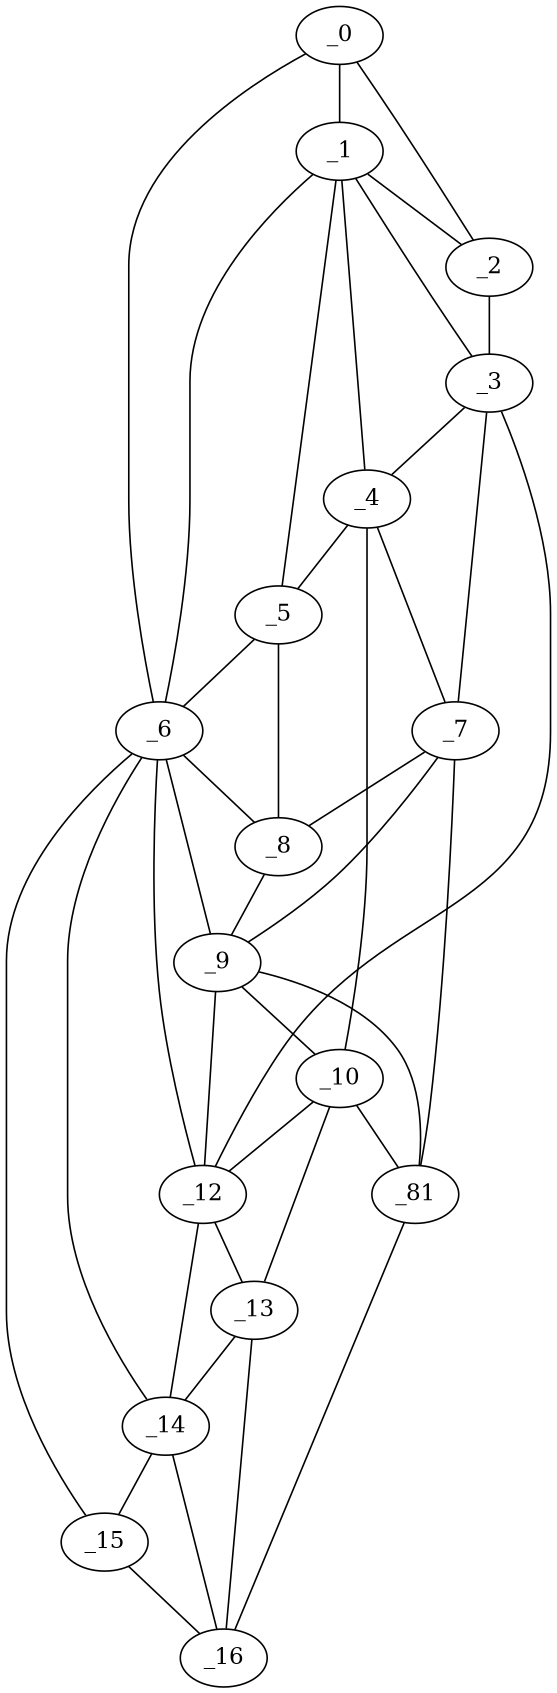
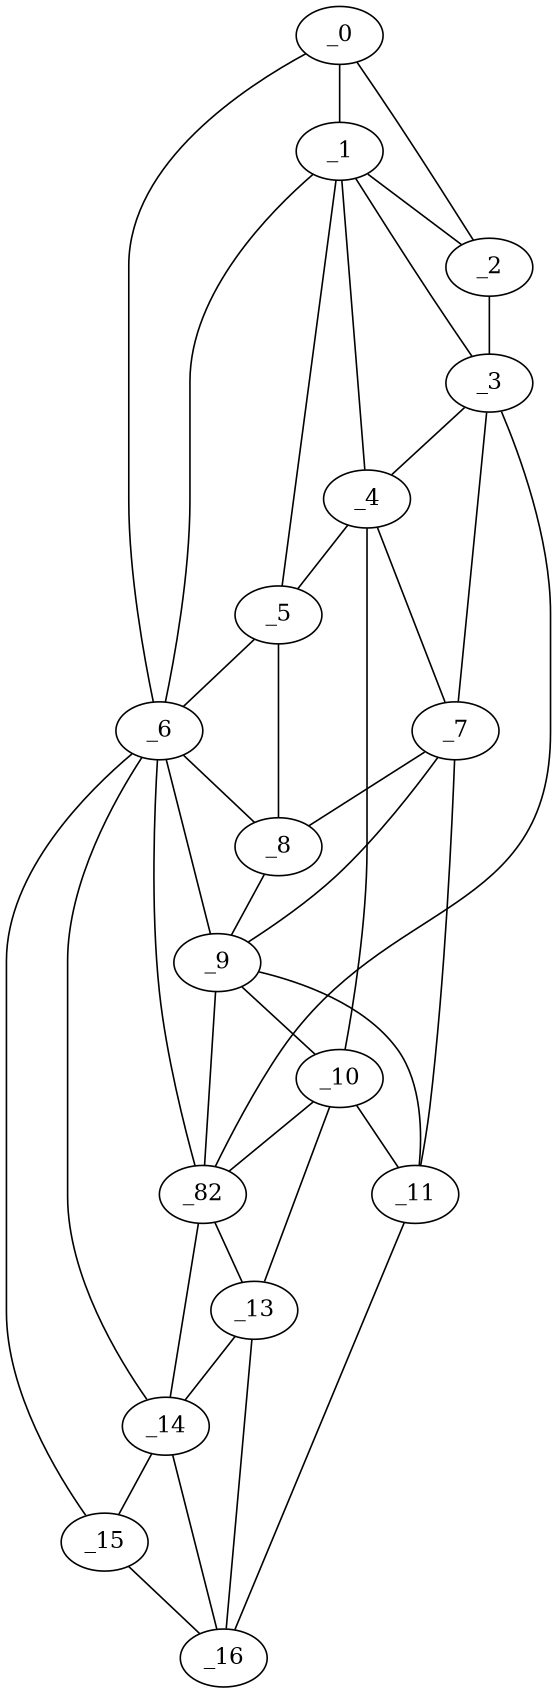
(203, 1194) -> (203, 1194)
(415, 1194) -> (415, 1194)
